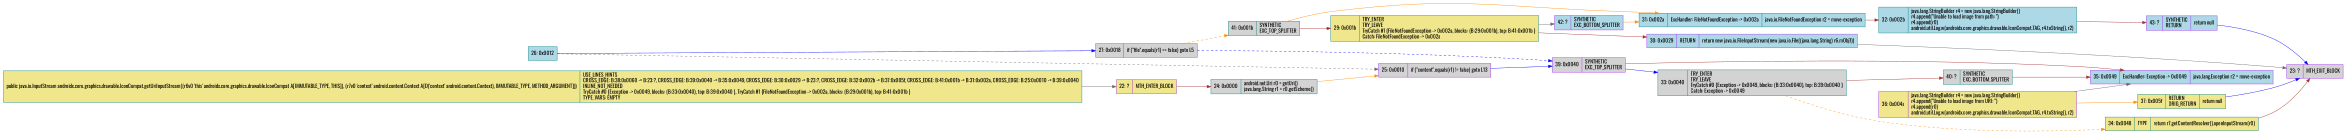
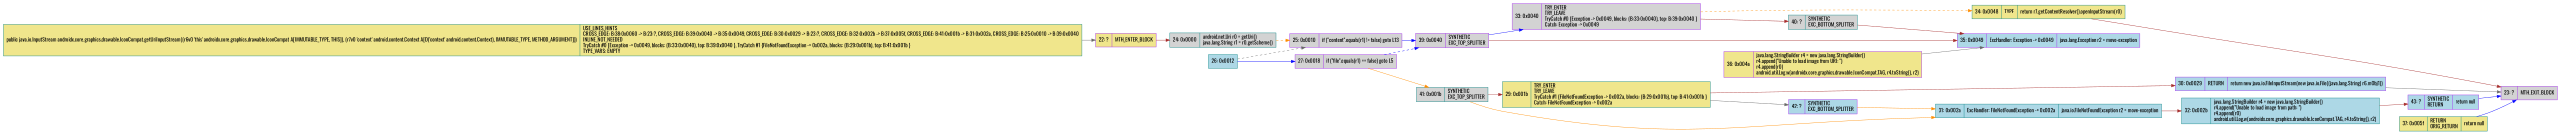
(1204, 40) -> (1397, 77)
(1346, 79) -> (1281, 40)
(1752, 83) -> (1606, 17)
(2105, 103) -> none
